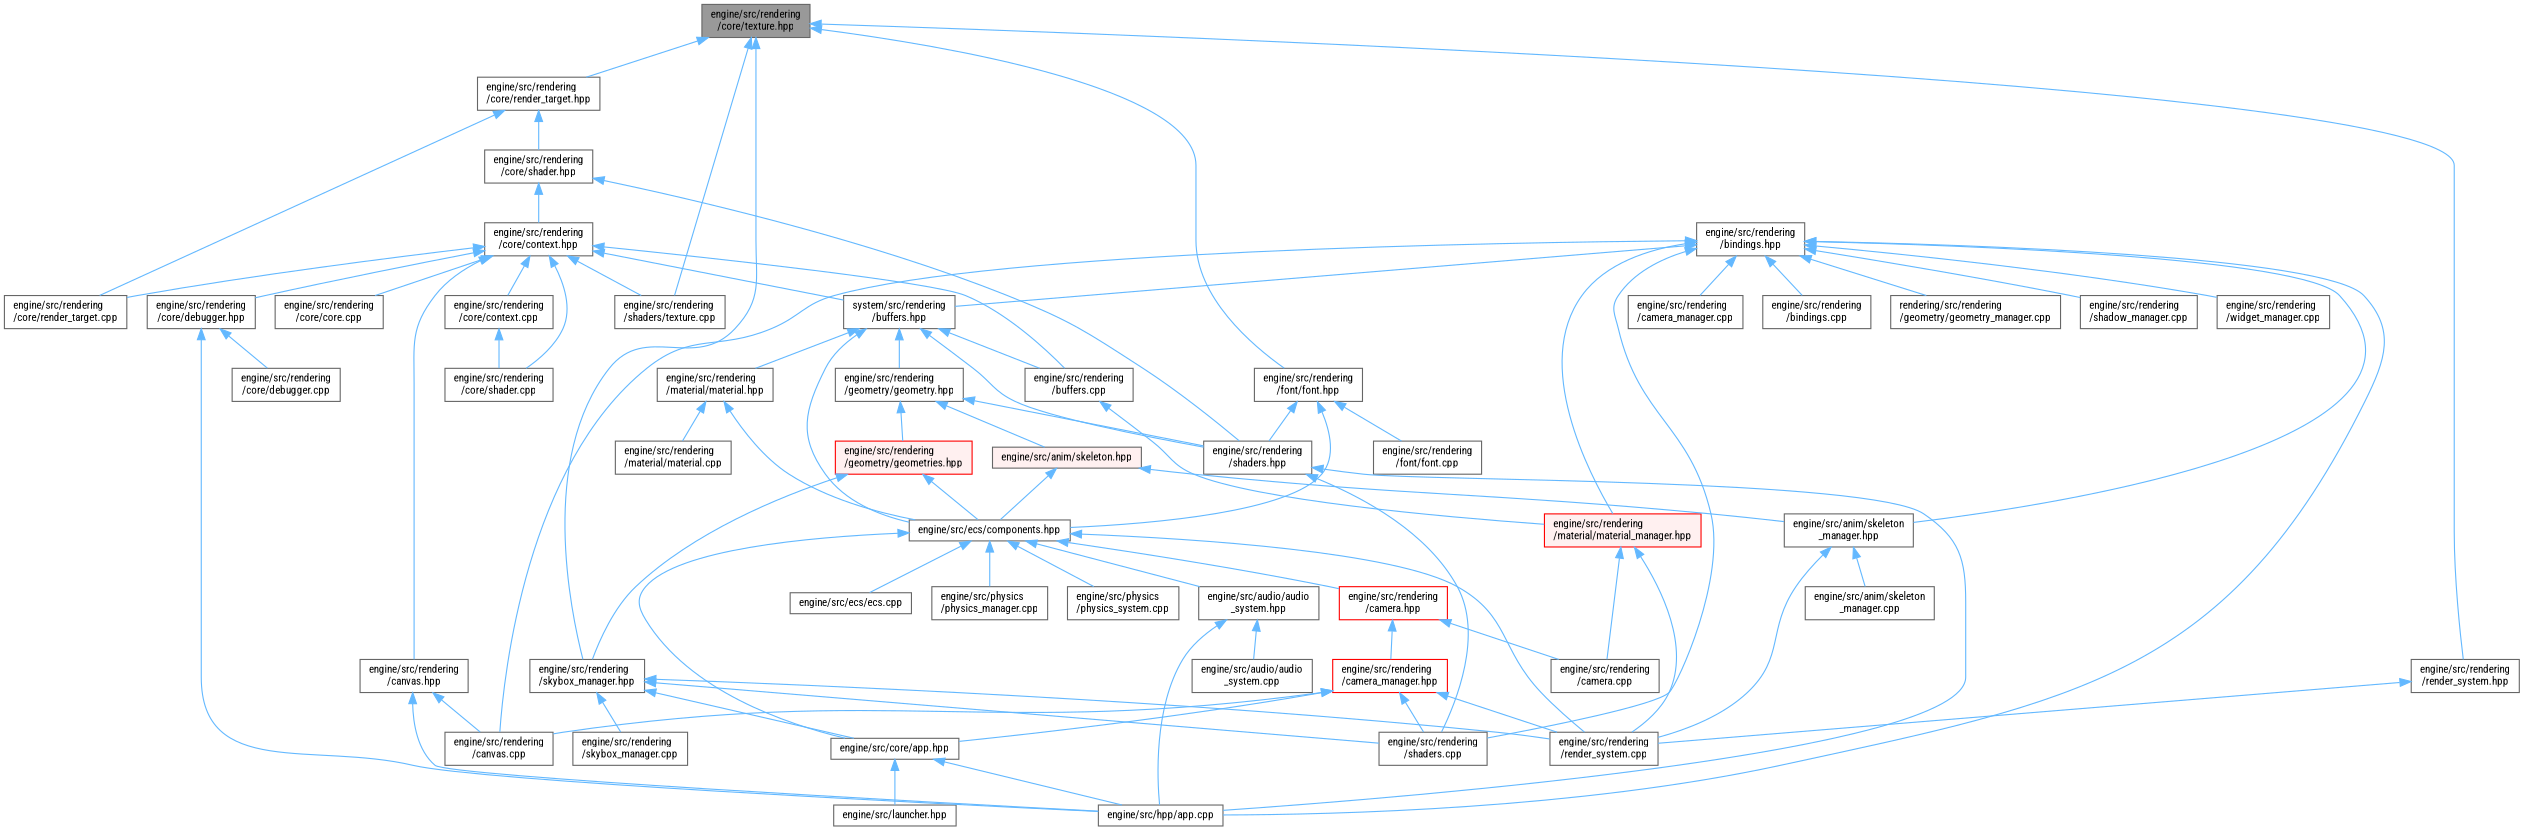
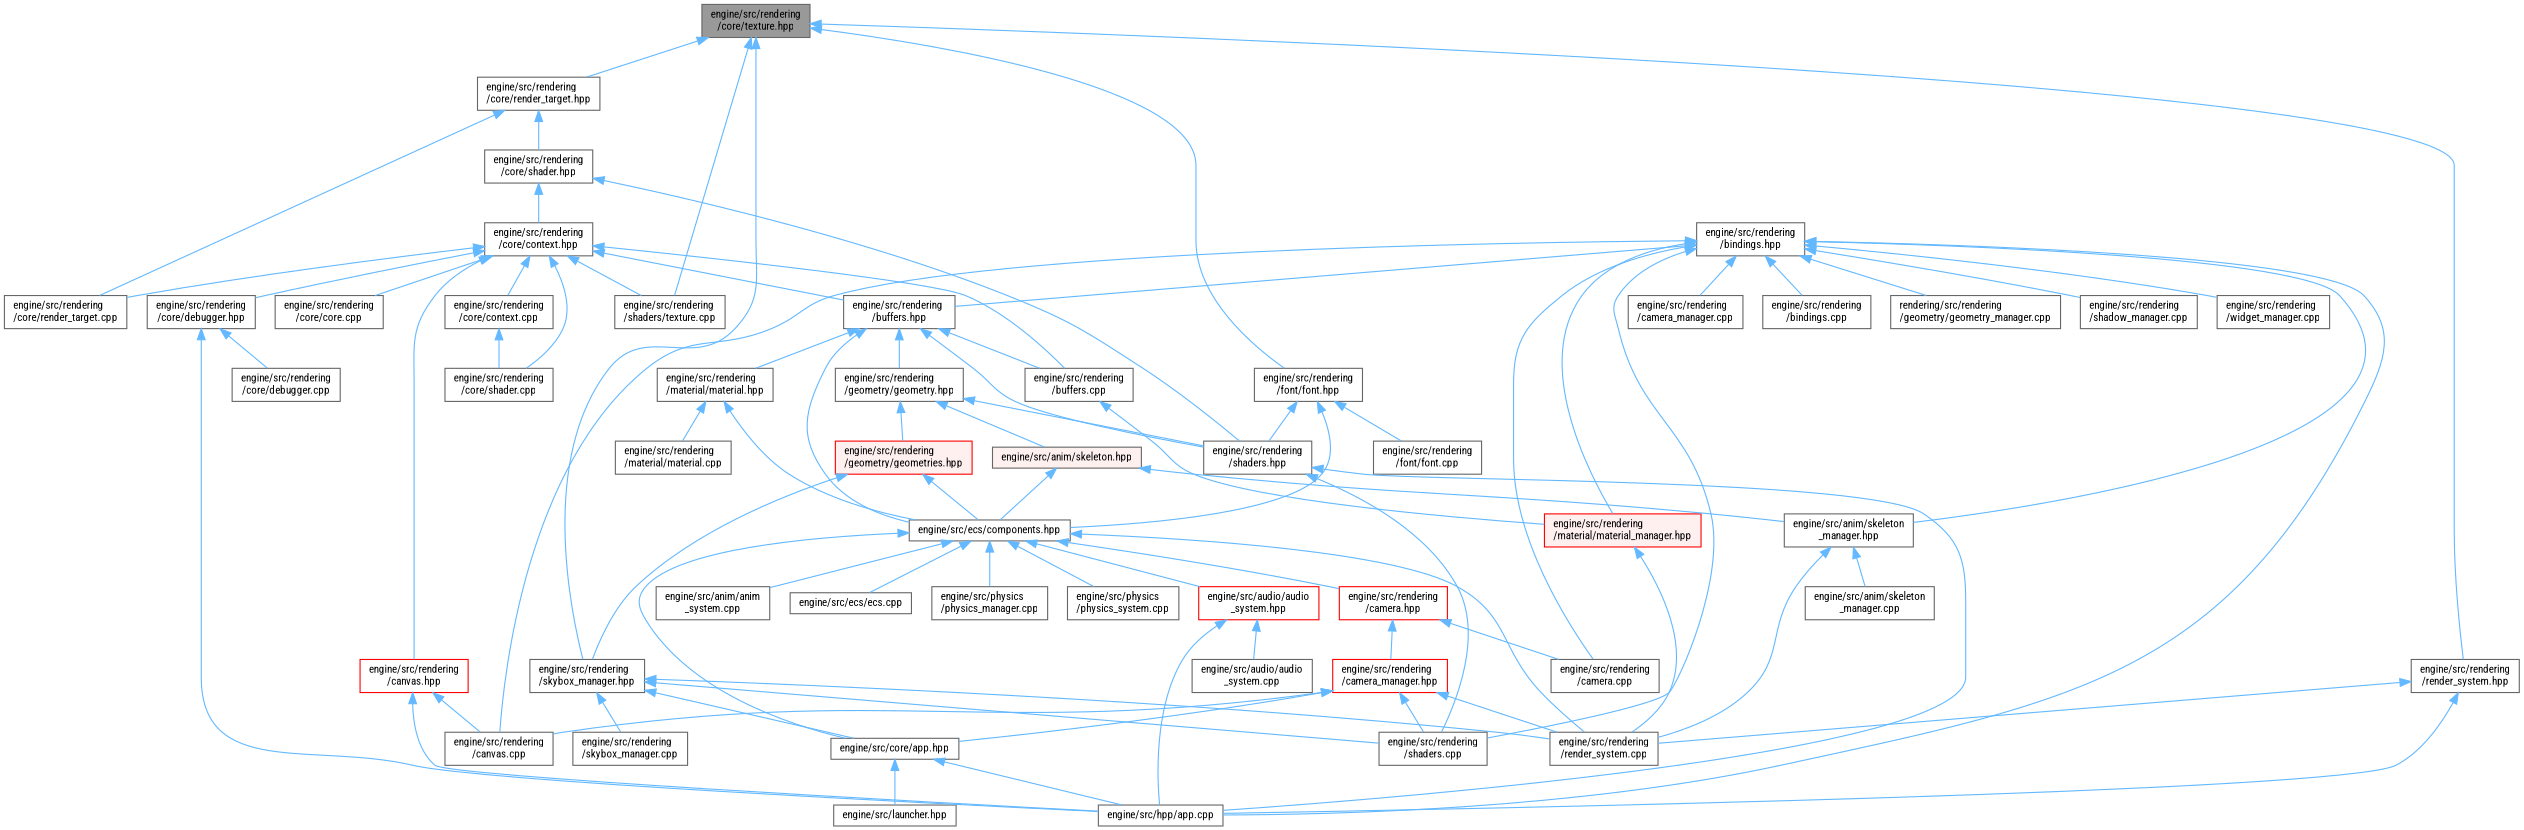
(899, 312) -> (899, 312)
none -> (713, 603)
(1259, 603) -> (1259, 603)
(1613, 609) -> (1514, 411)
(414, 676) -> (414, 676)
none -> (1853, 799)
